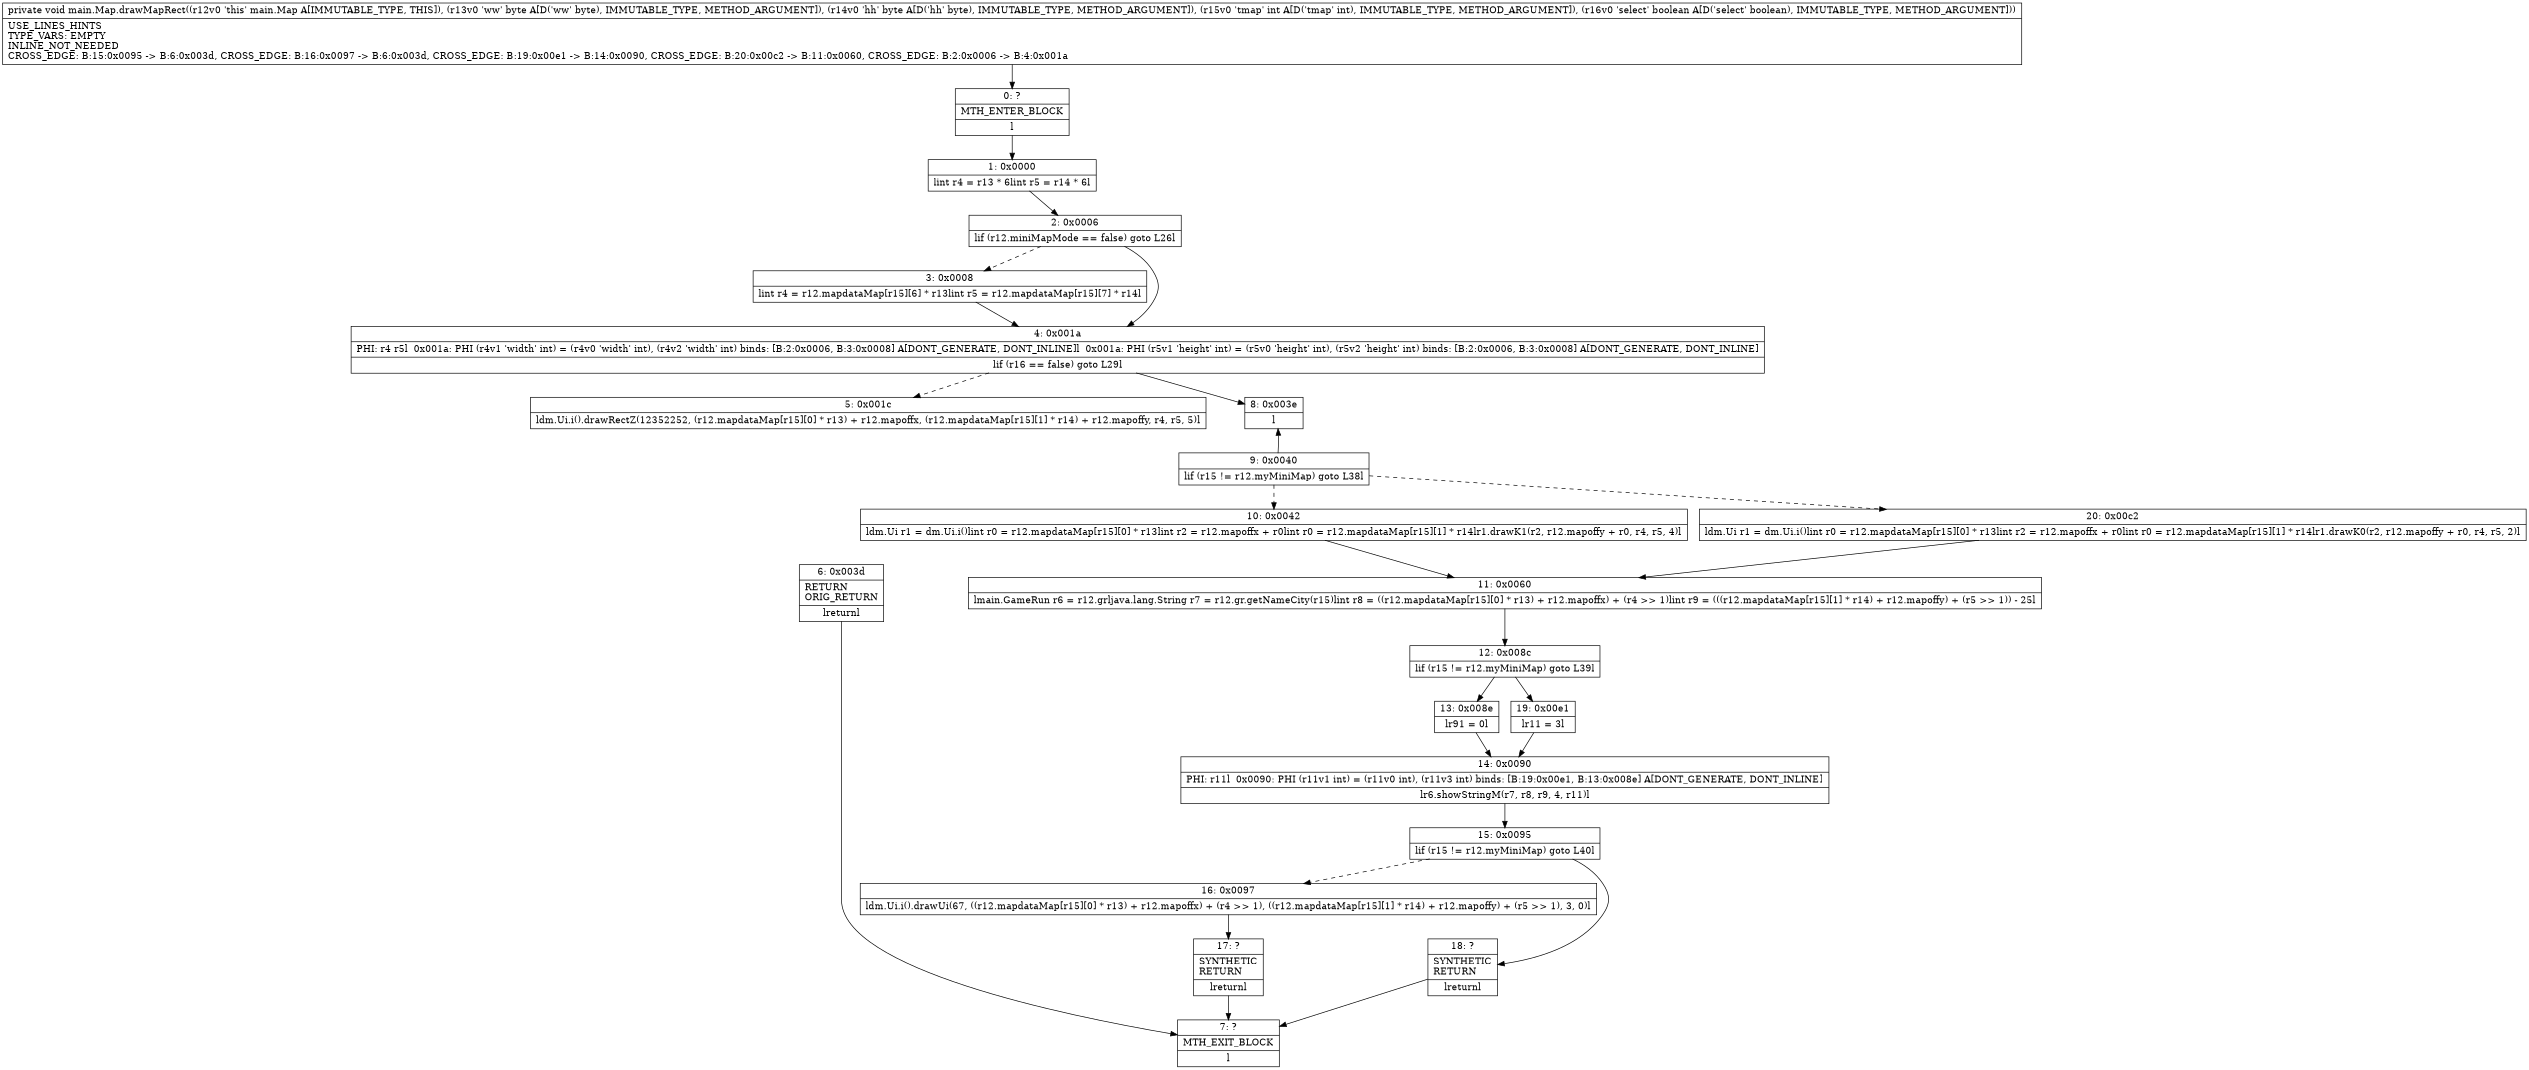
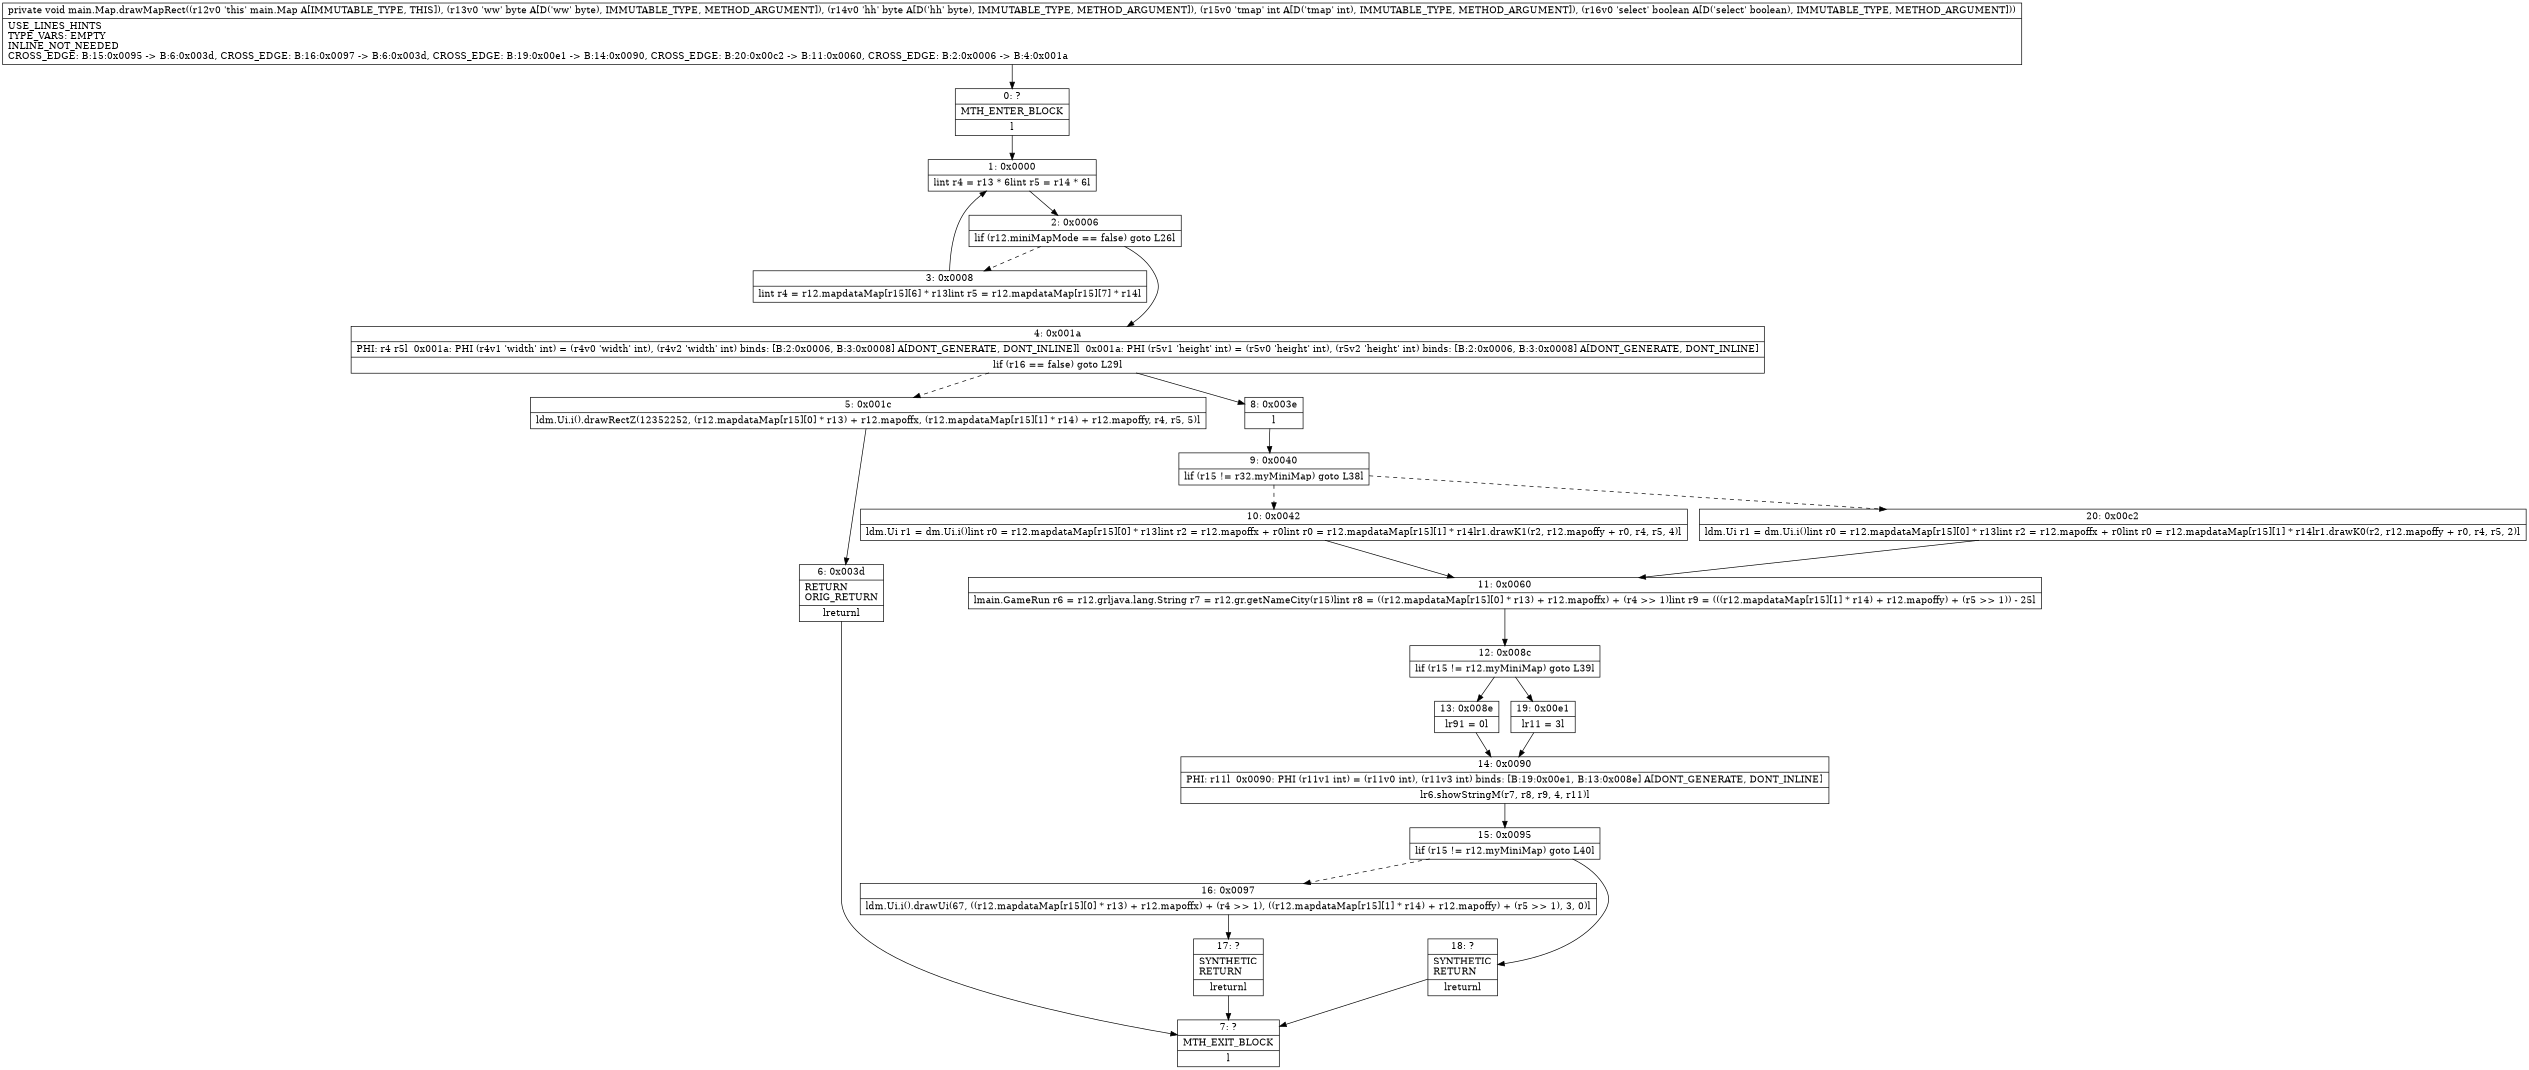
(994, 313) -> (956, 229)
(1278, 444) -> (1269, 438)
(1274, 477) -> (1274, 477)
none -> (856, 493)
